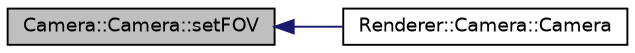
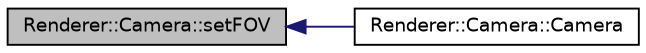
(141, 27) -> (147, 27)
